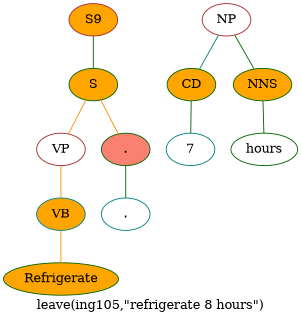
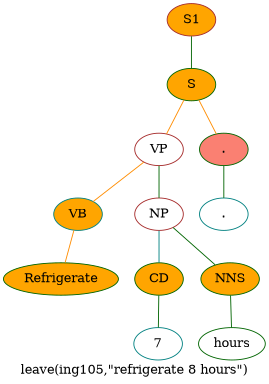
(93, 20) -> (191, 20)
none -> (159, 182)
